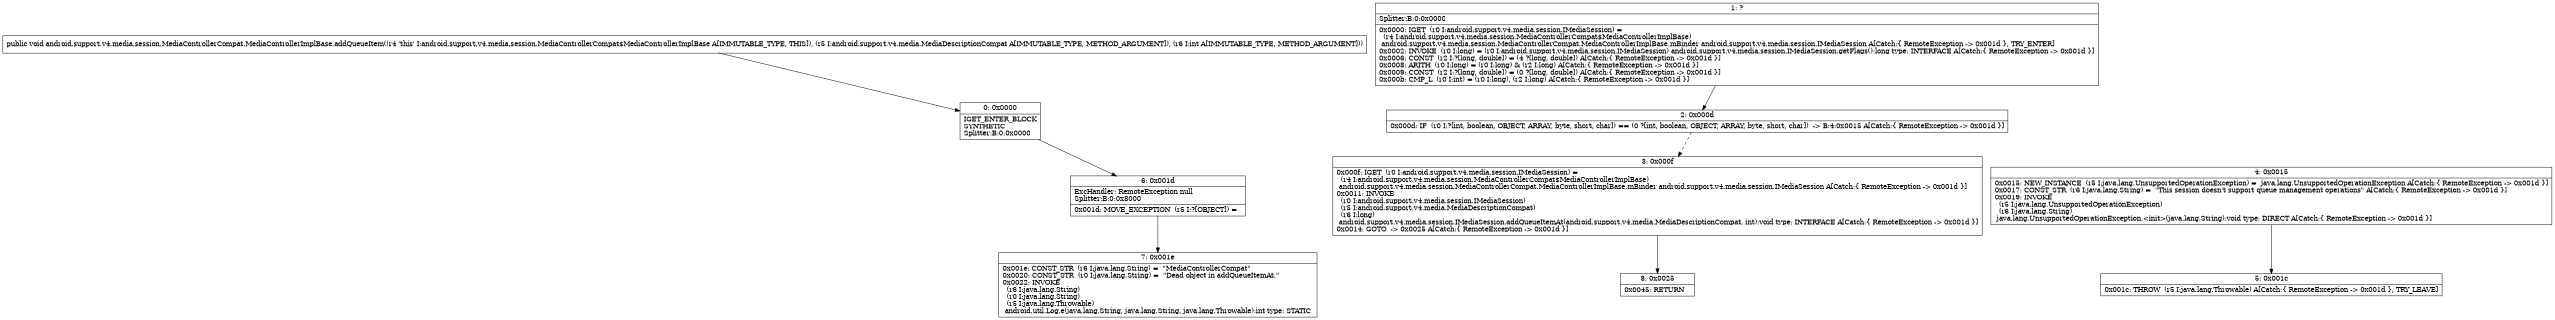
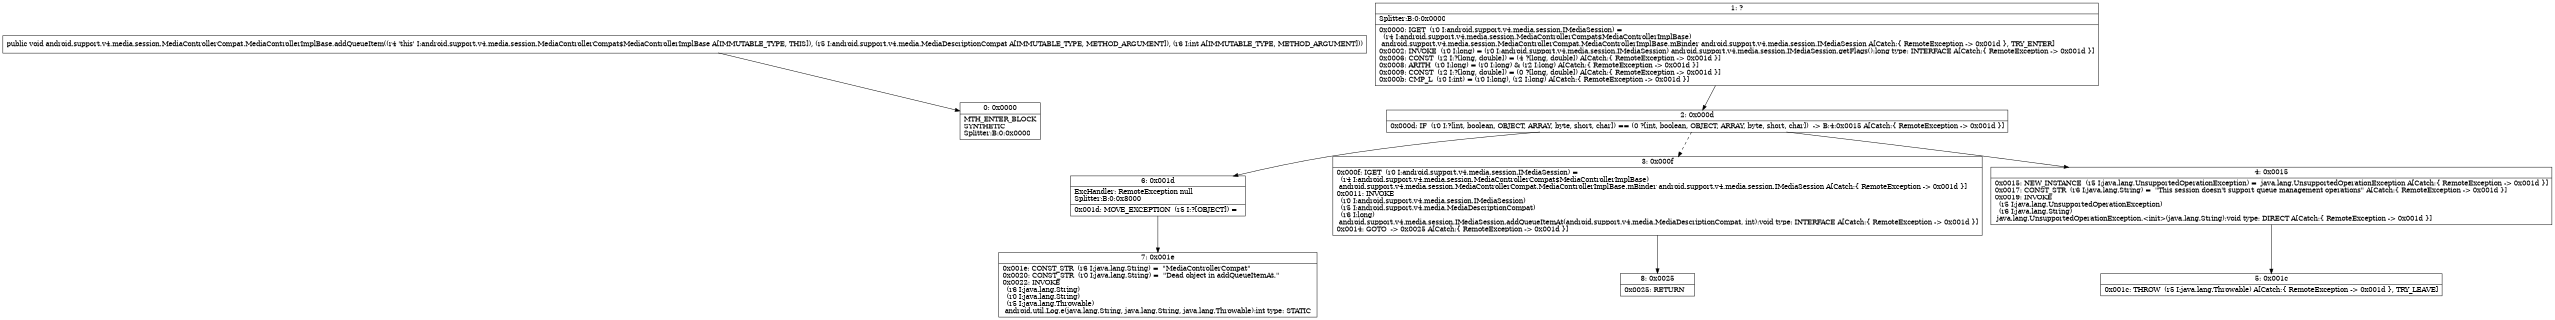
(1000, 119) -> (1000, 119)
none -> (1925, 149)
(1075, 157) -> (1388, 148)
(1658, 290) -> (1658, 290)
